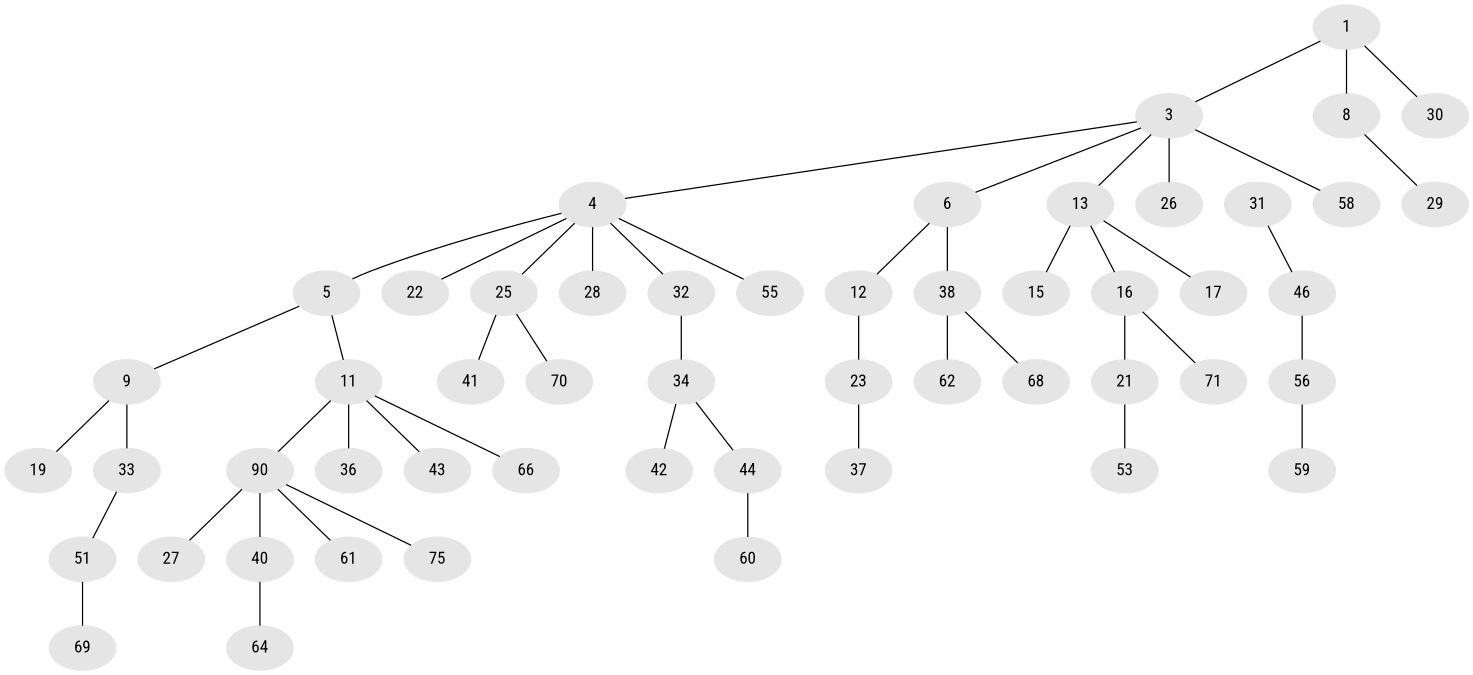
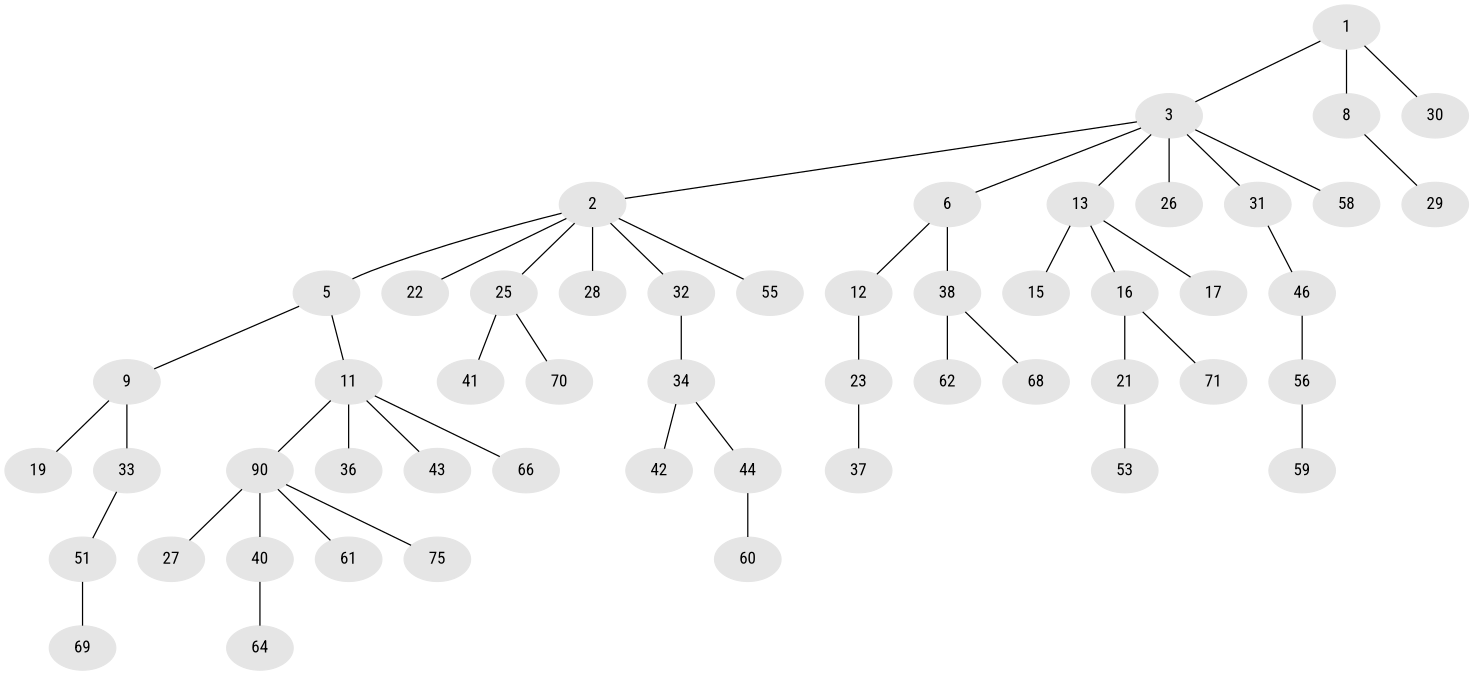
none -> (1213, 160)
(593, 205) -> (593, 205)
